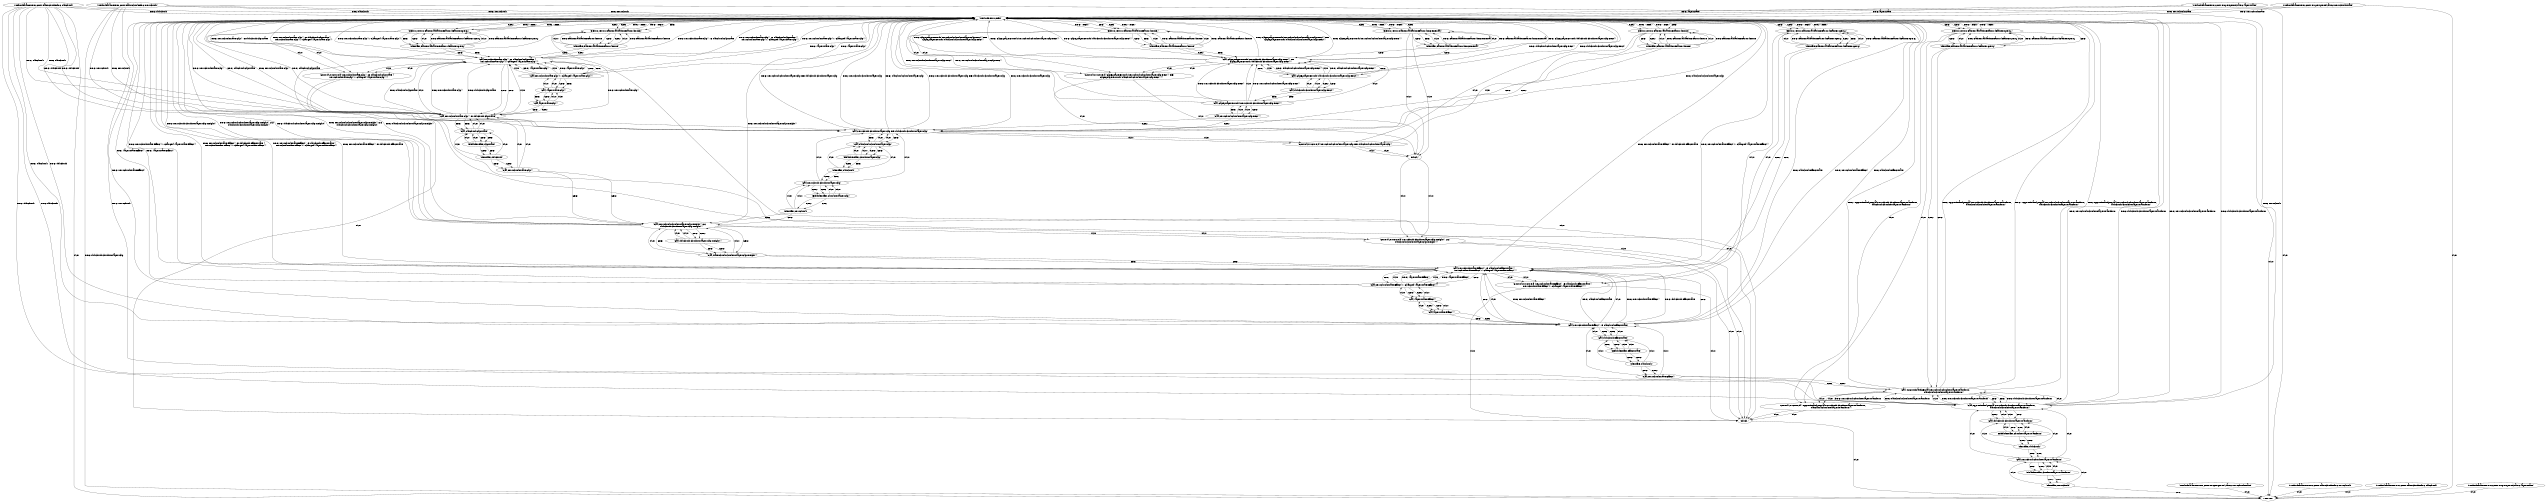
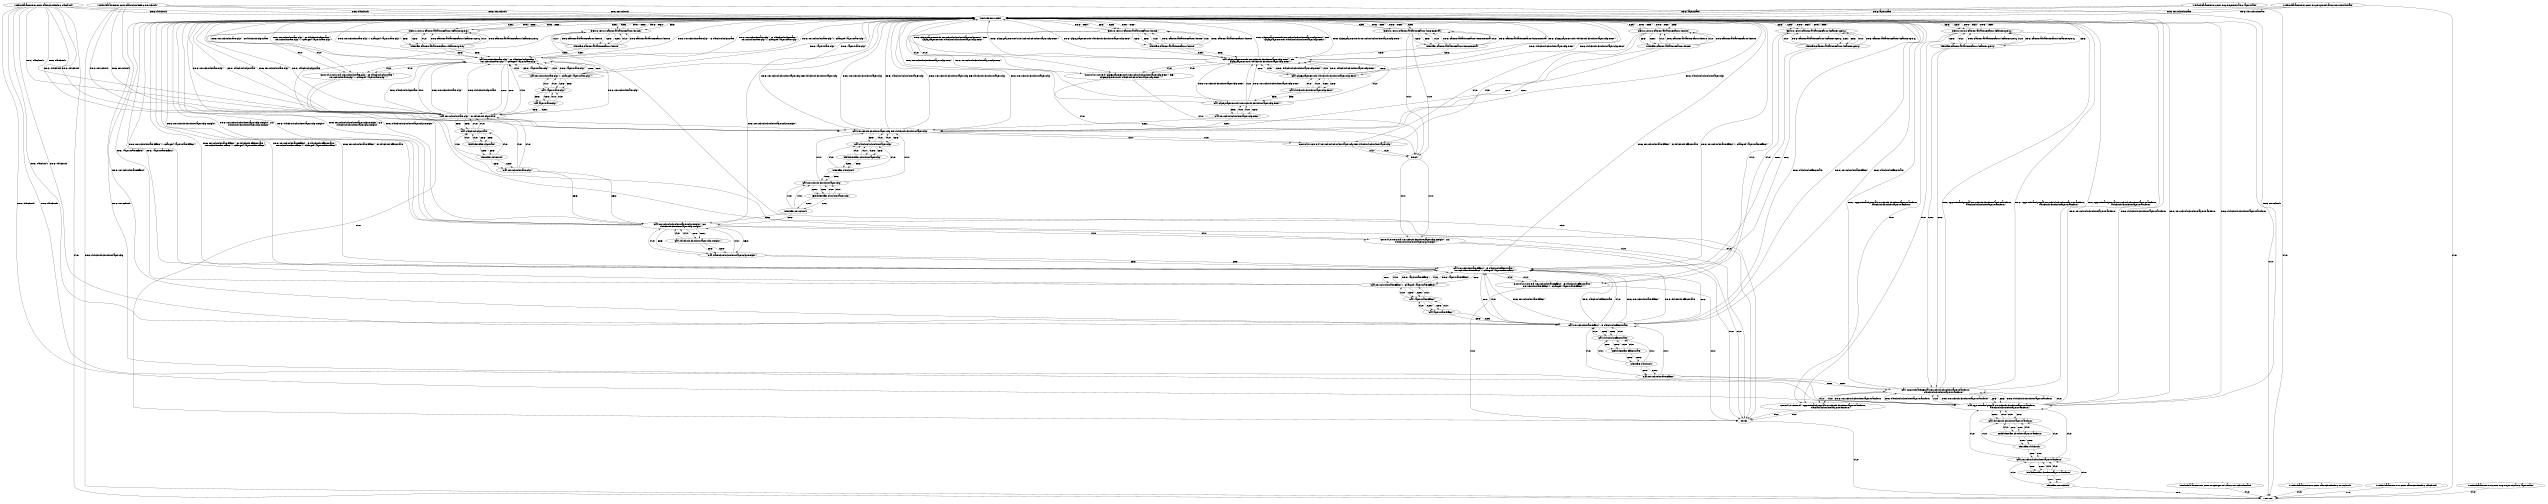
(2348, 492) -> (2349, 492)
